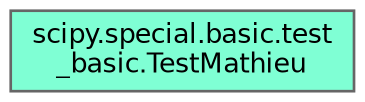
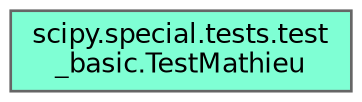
(182, 51) -> (181, 51)
